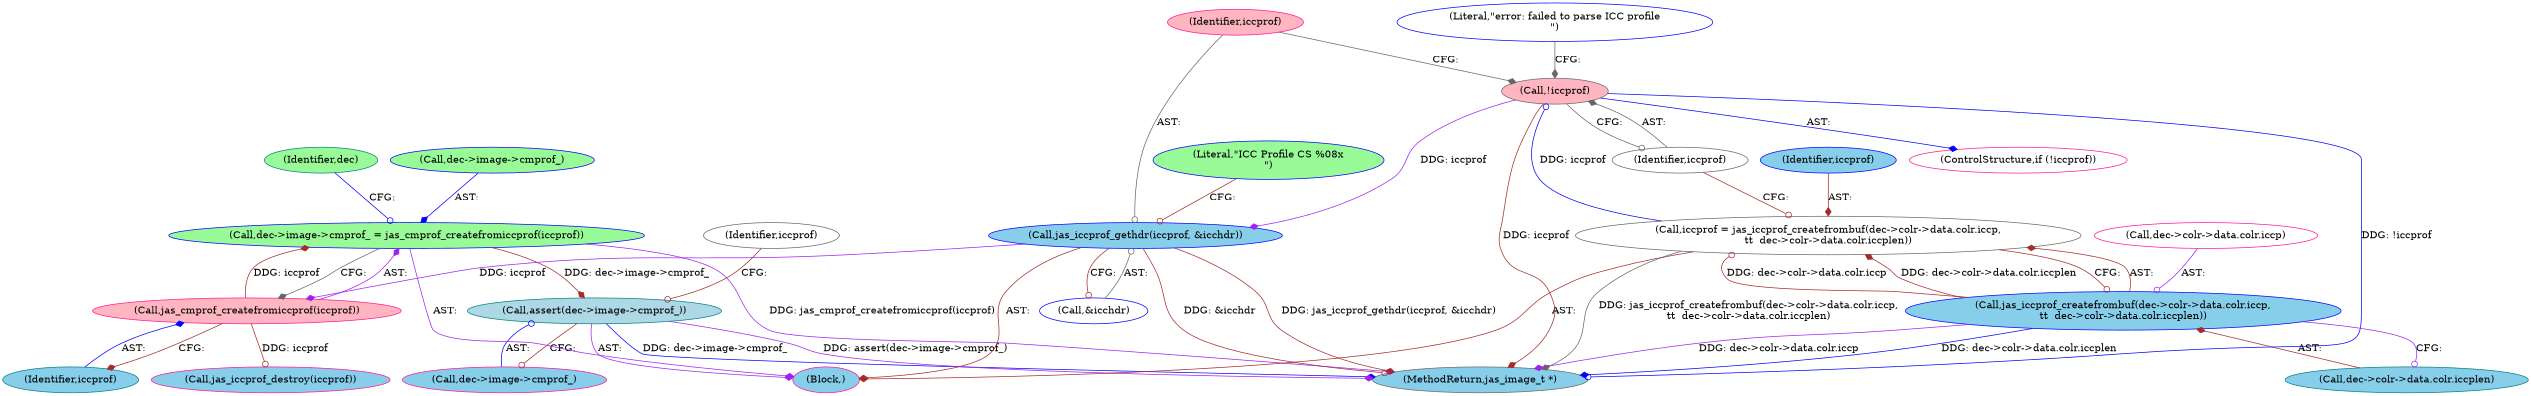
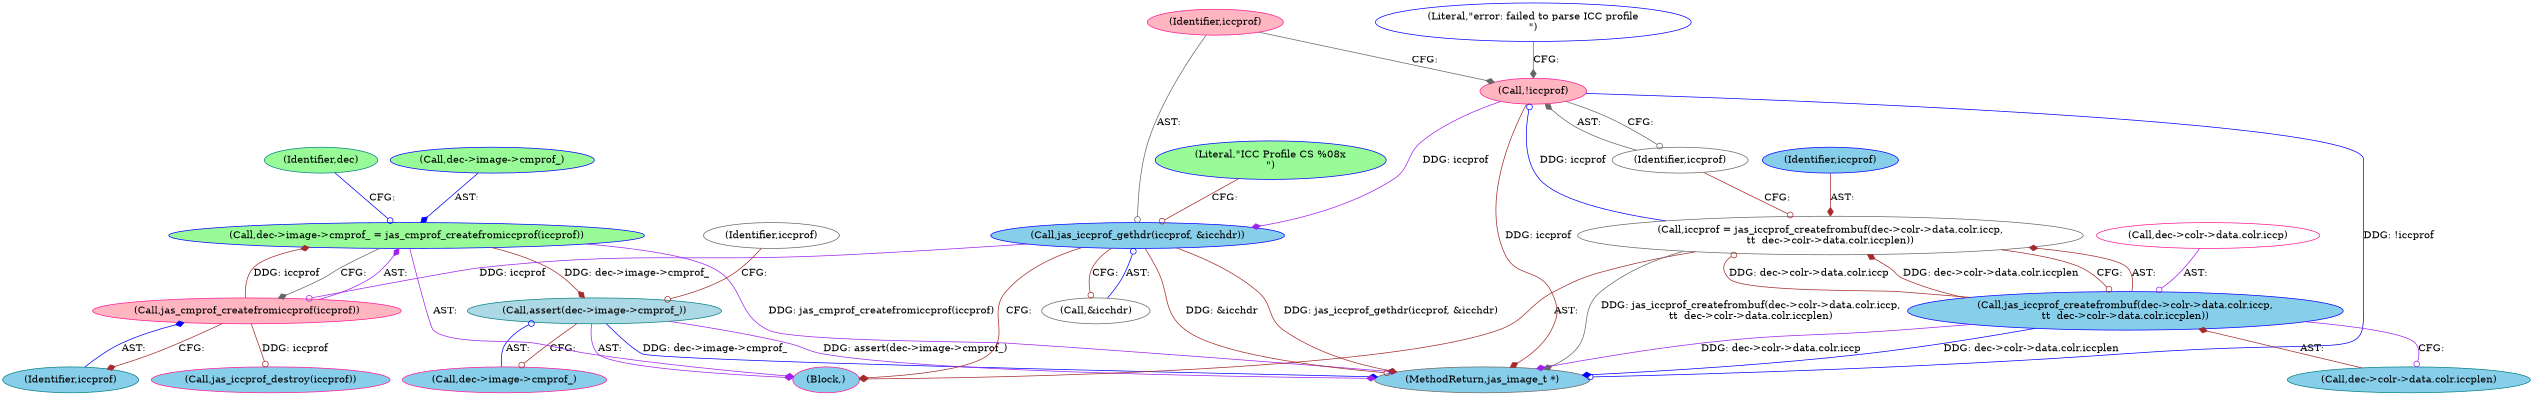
(1555, 91) -> (1533, 91)
(2018, 160) -> none
(651, 258) -> (650, 258)
(1120, 277) -> (1122, 277)
(1020, 311) -> (1021, 311)
(1094, 311) -> (1096, 311)
